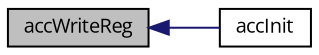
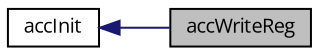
(194, 28) -> (145, 28)
